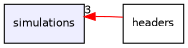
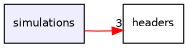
(109, 17) -> (98, 31)
